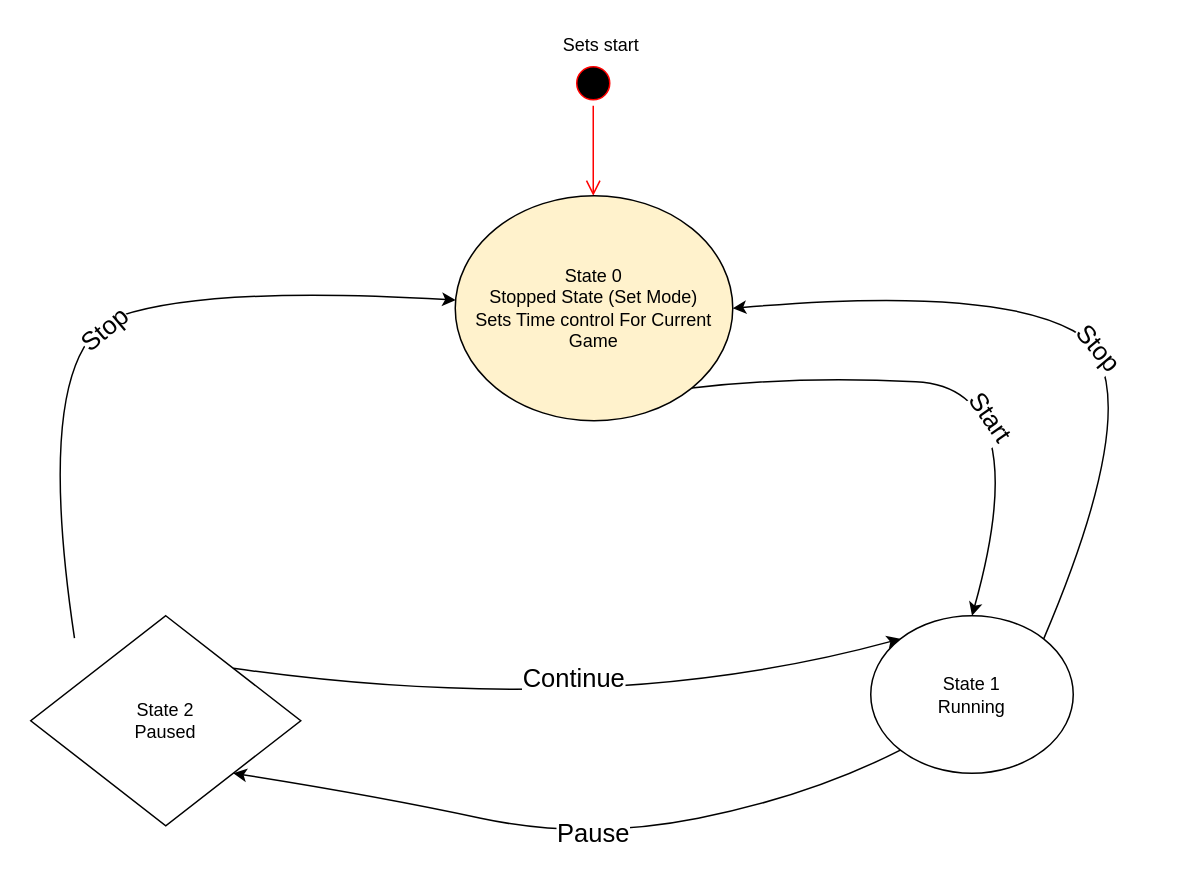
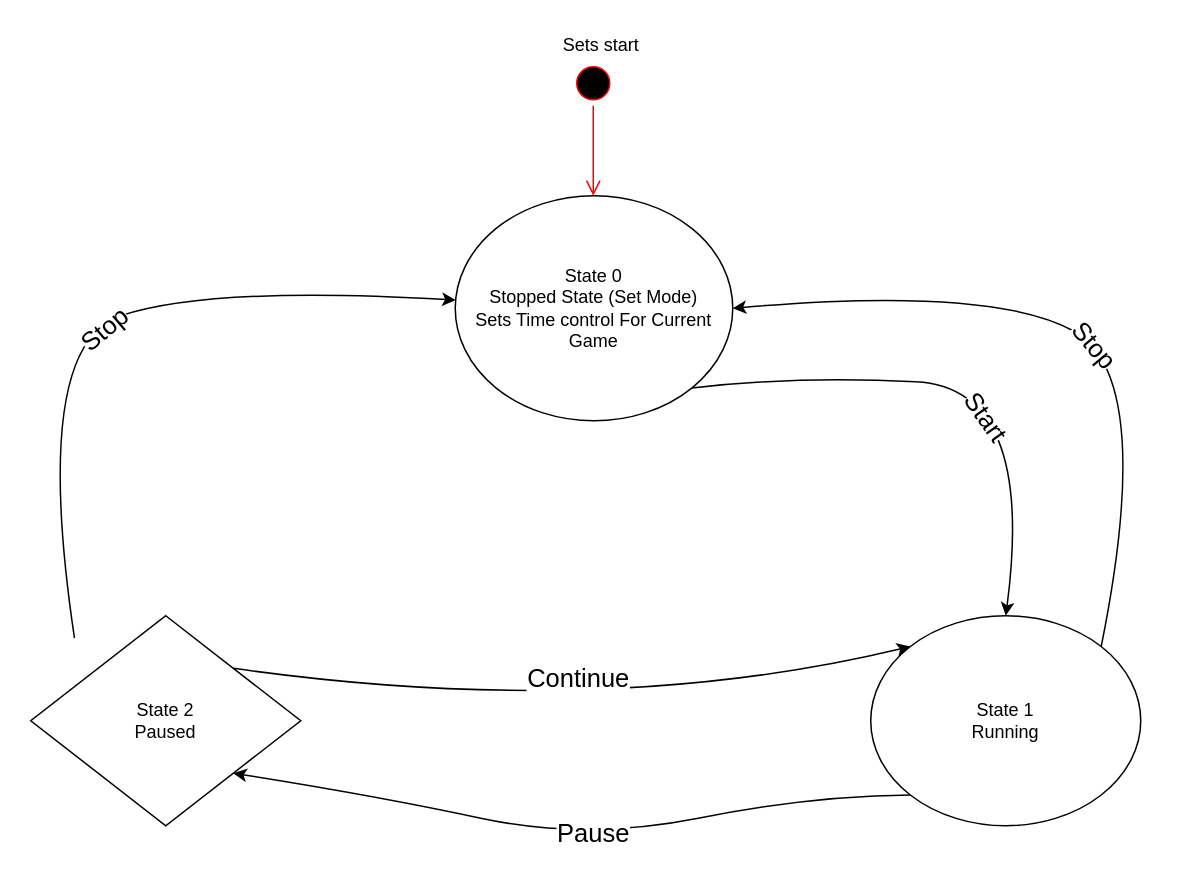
(594, 308) -> (594, 308)
(972, 695) -> (1006, 721)
